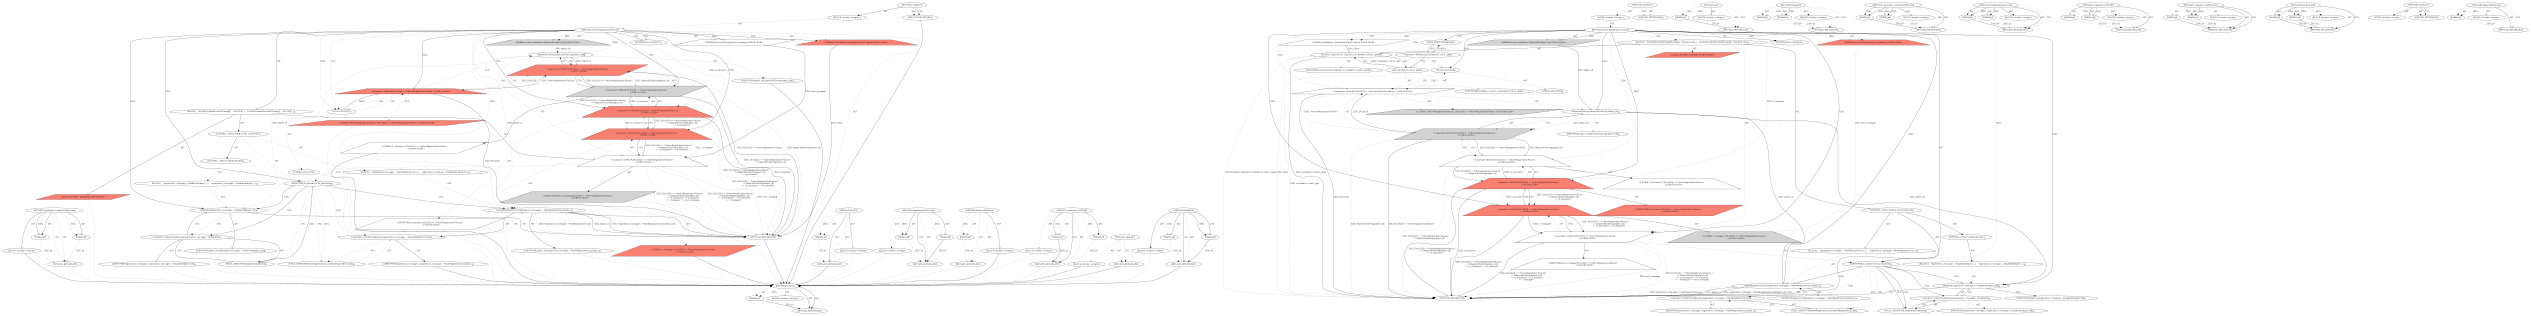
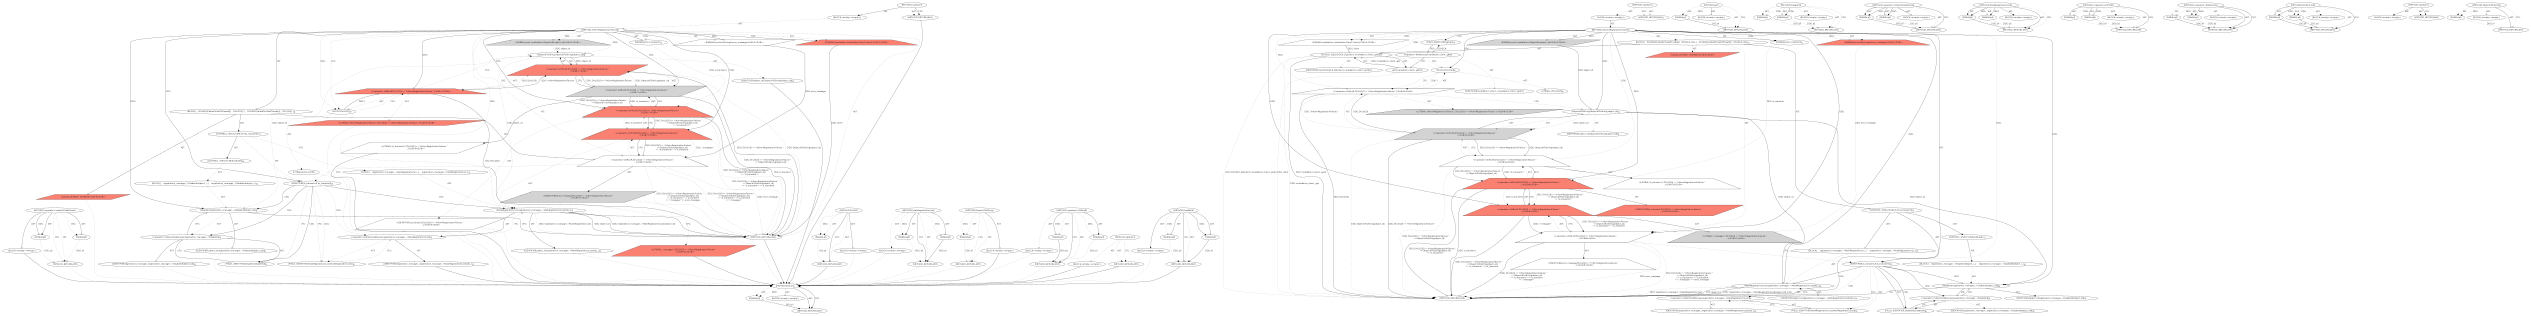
(1437, 86) -> (1477, 66)
